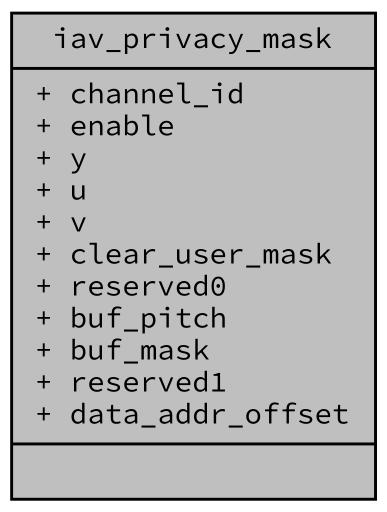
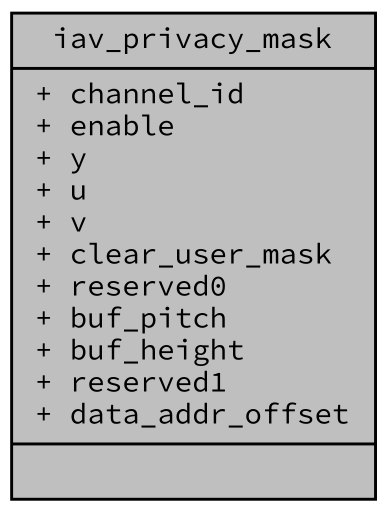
(124, 351) -> (141, 351)
